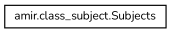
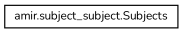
(85, 17) -> (91, 17)
